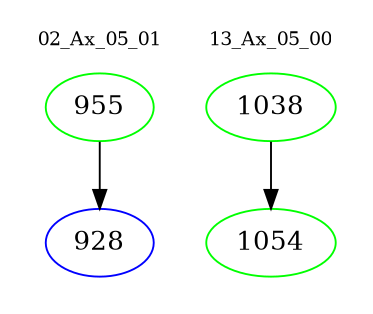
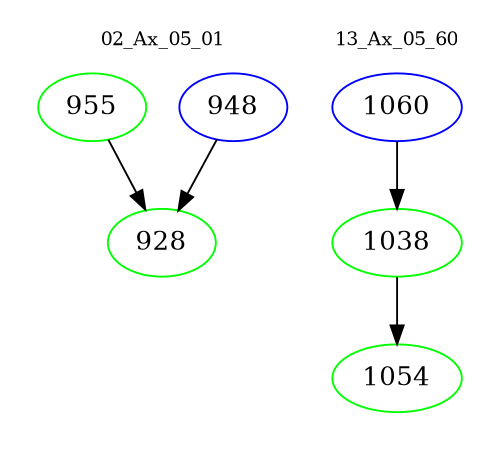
(271, 40) -> (397, 40)
none -> (233, 107)
none -> (397, 107)
(100, 243) -> (162, 243)
